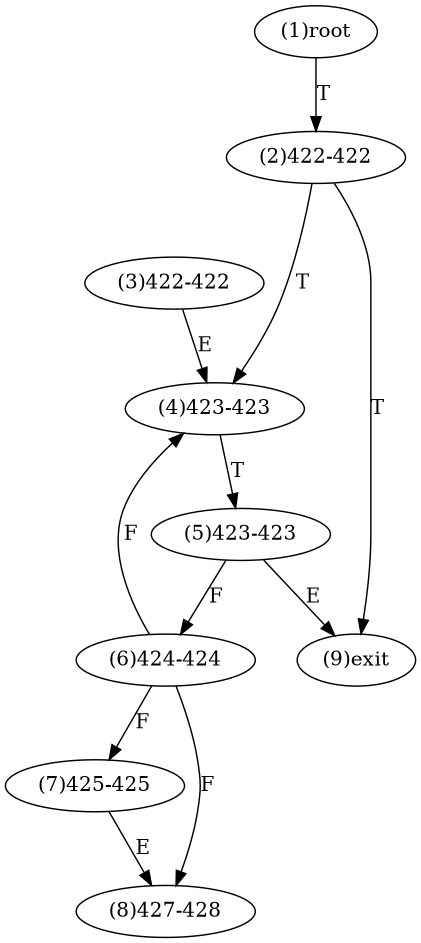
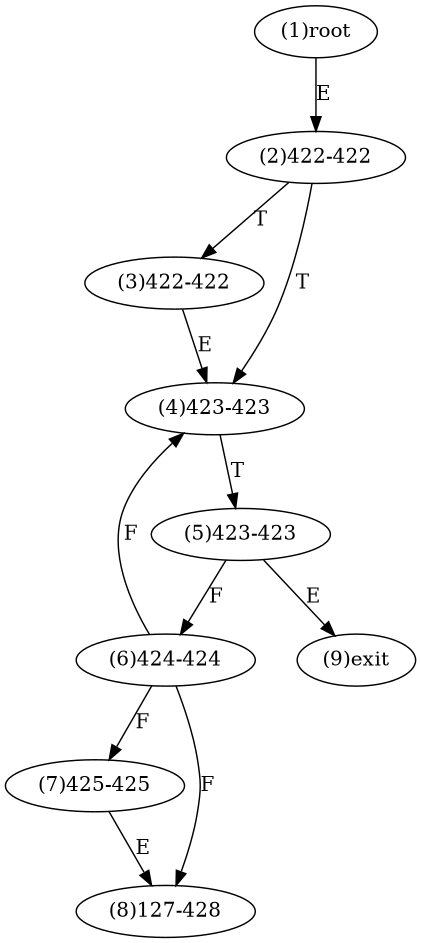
(324, 95) -> (324, 95)
(371, 397) -> (251, 215)
(166, 911) -> (166, 911)
